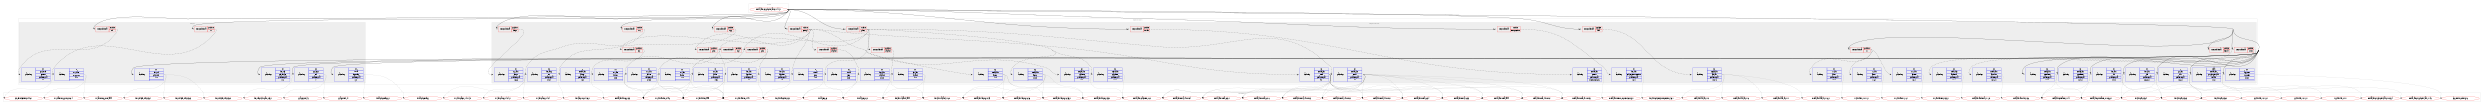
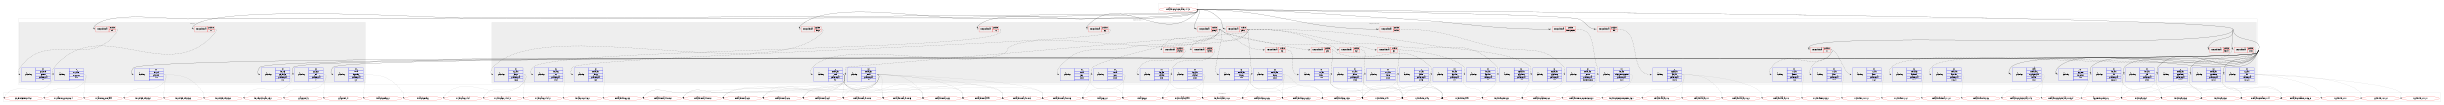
(982, 98) -> none
